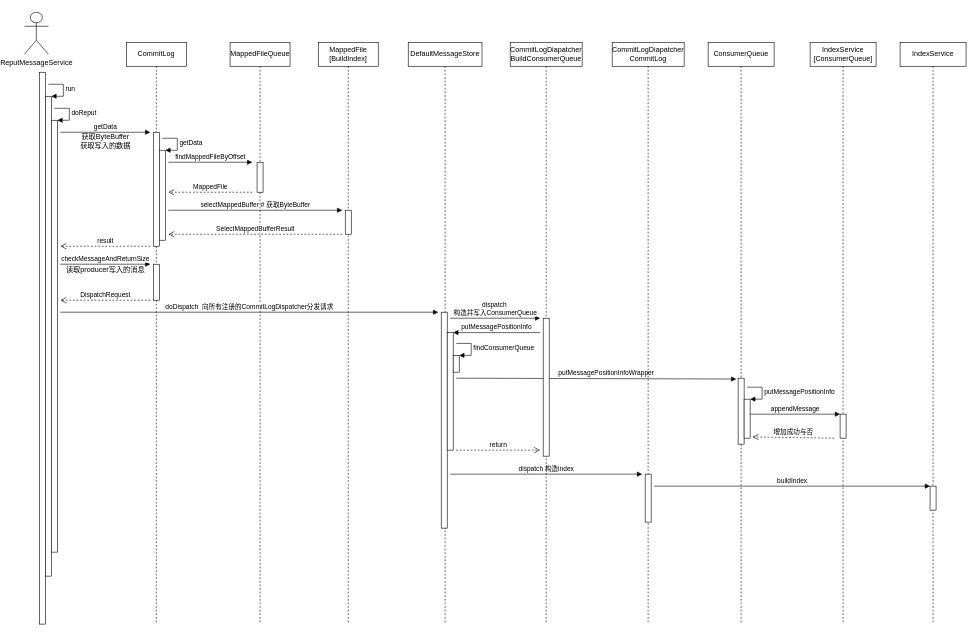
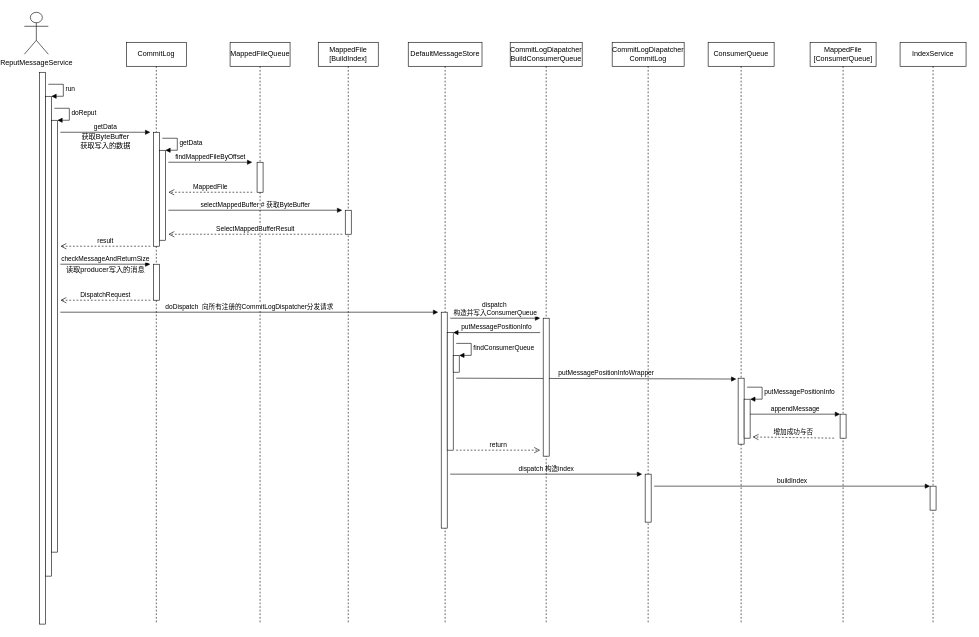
(843, 54) -> (843, 54)
